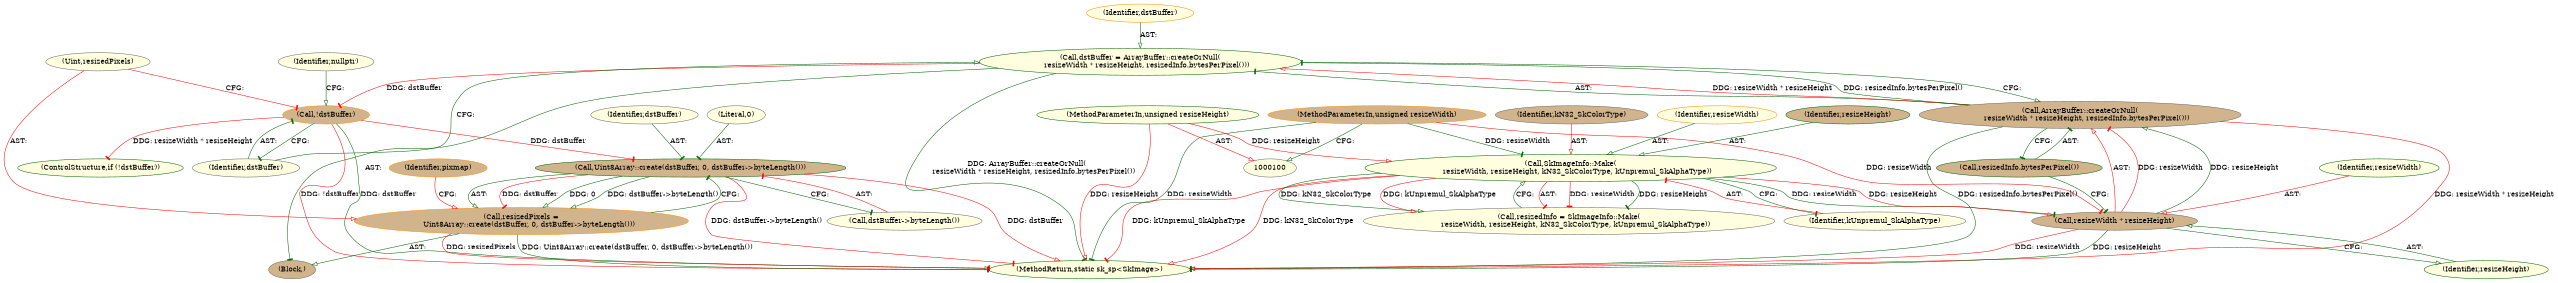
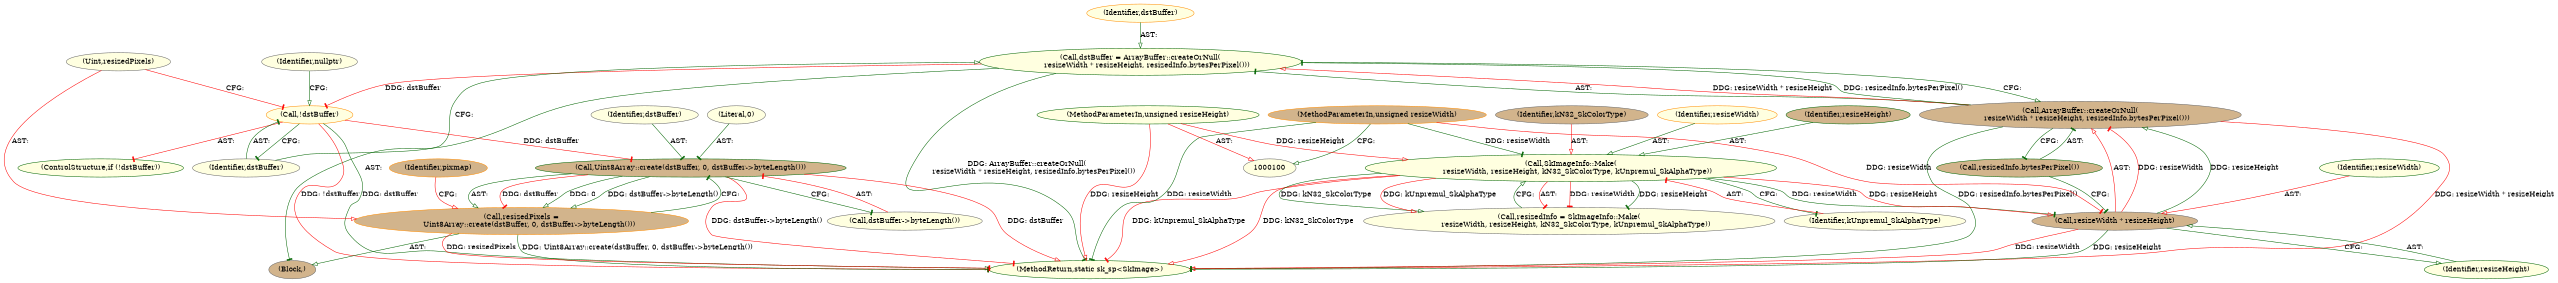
(326, 115) -> (310, 115)
(193, 141) -> (227, 141)
